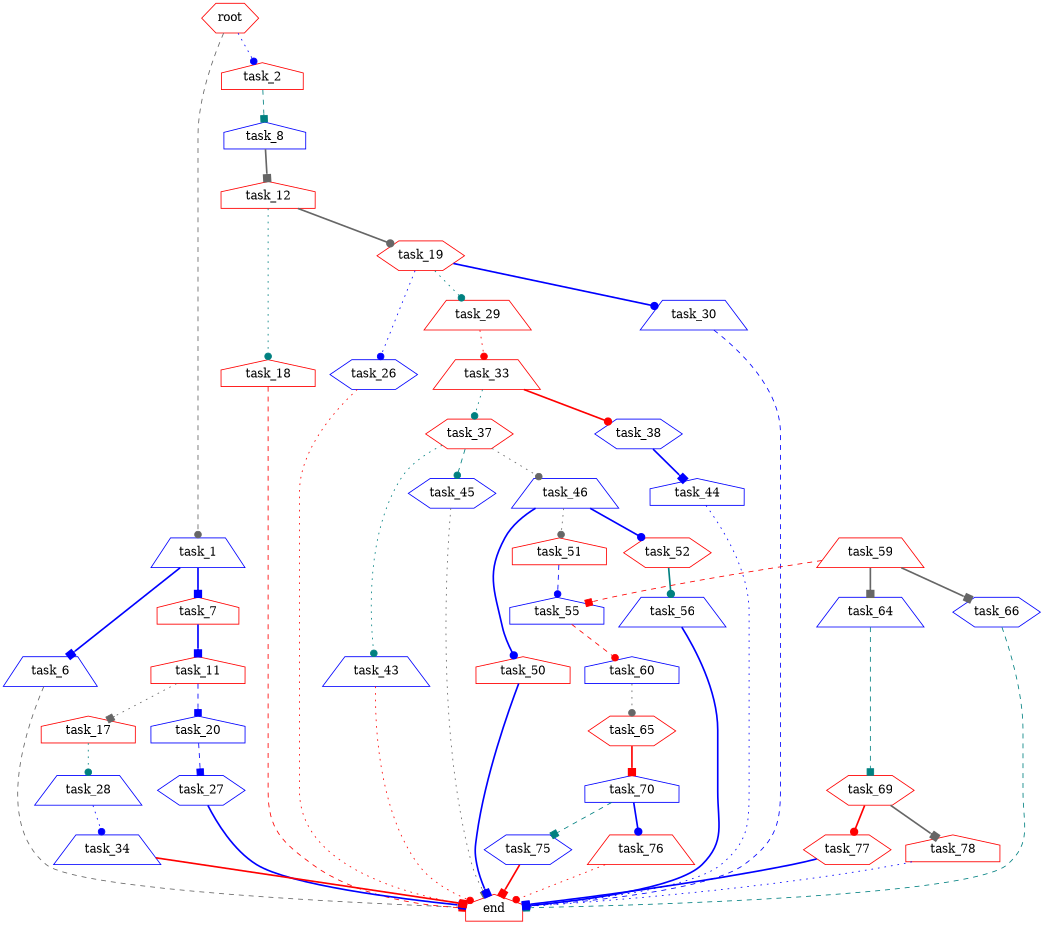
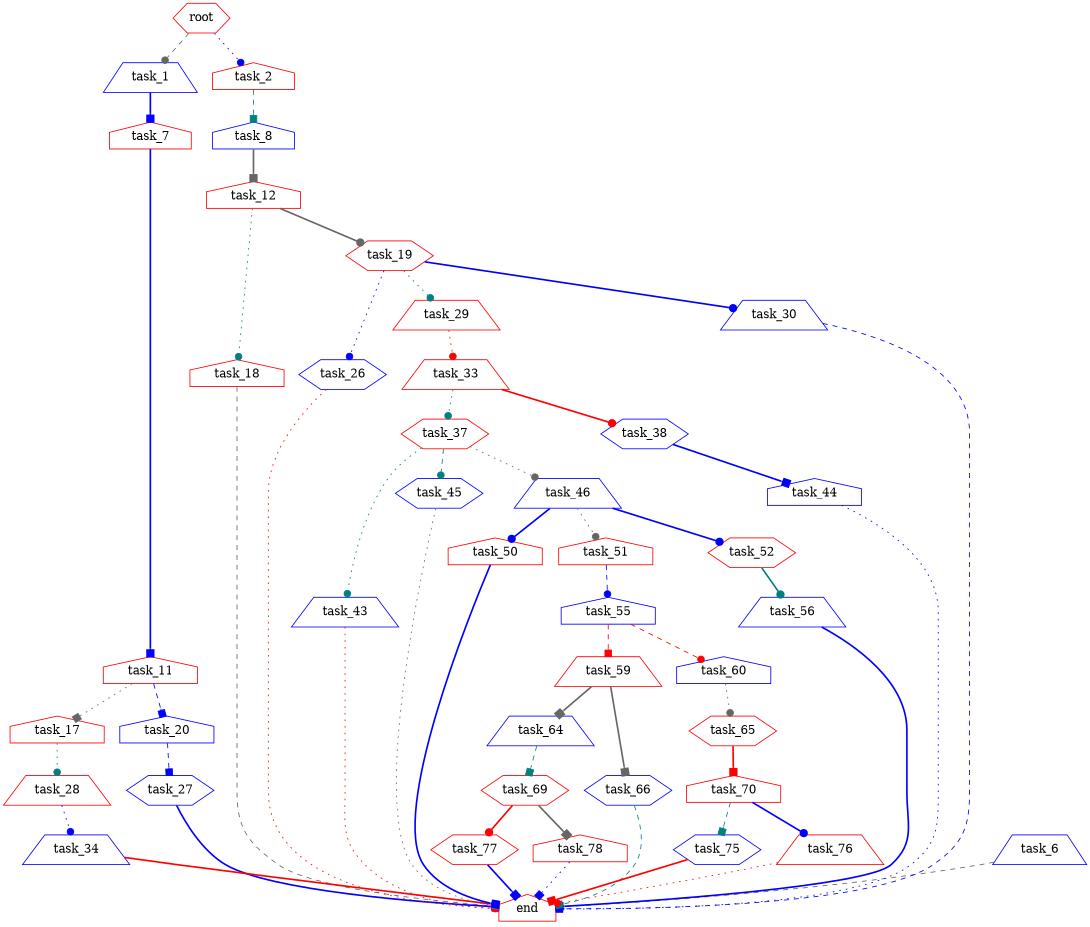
(708, 579) -> (608, 636)
(128, 609) -> none
(268, 711) -> (237, 742)
(88, 790) -> (57, 790)
(632, 790) -> (734, 790)
